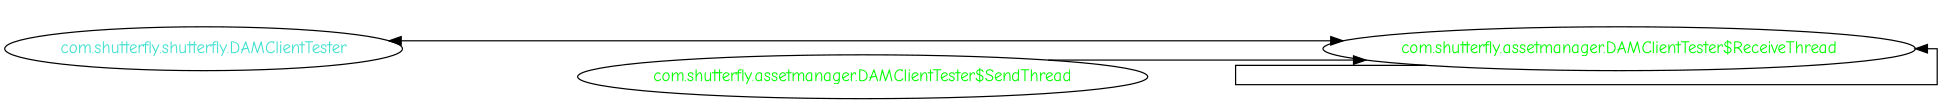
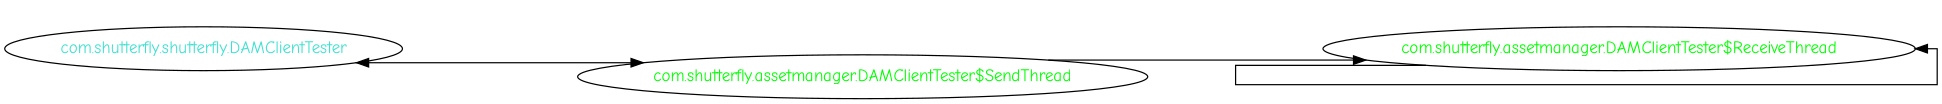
(866, 41) -> (500, 63)
